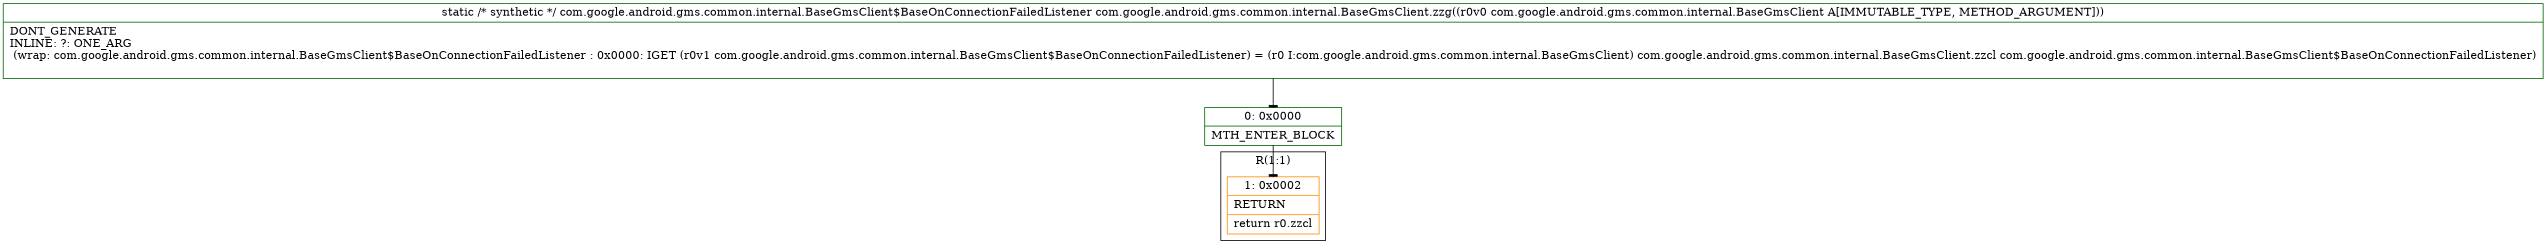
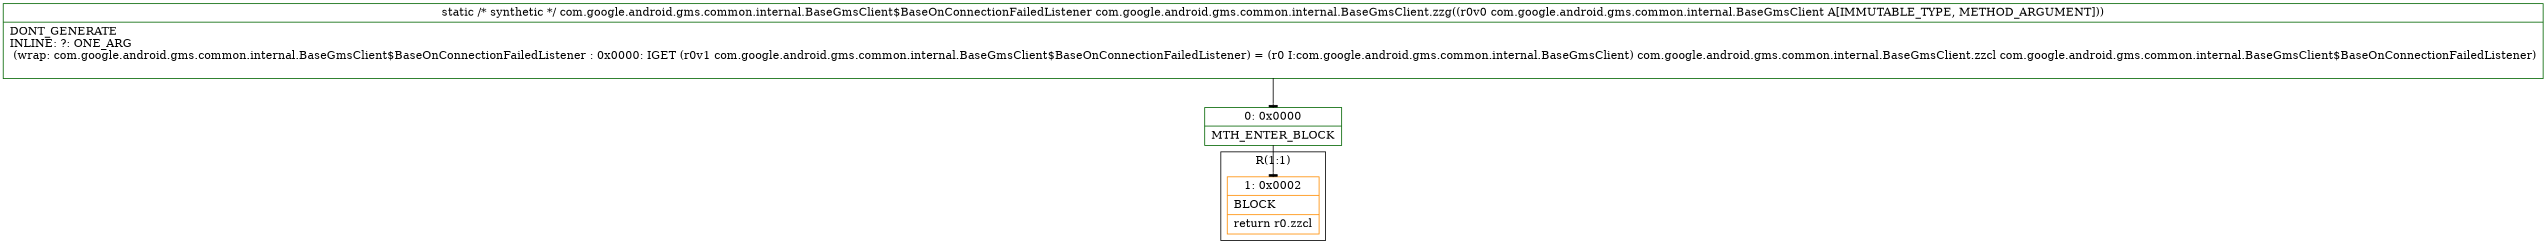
(1260, 205) -> (1255, 205)
